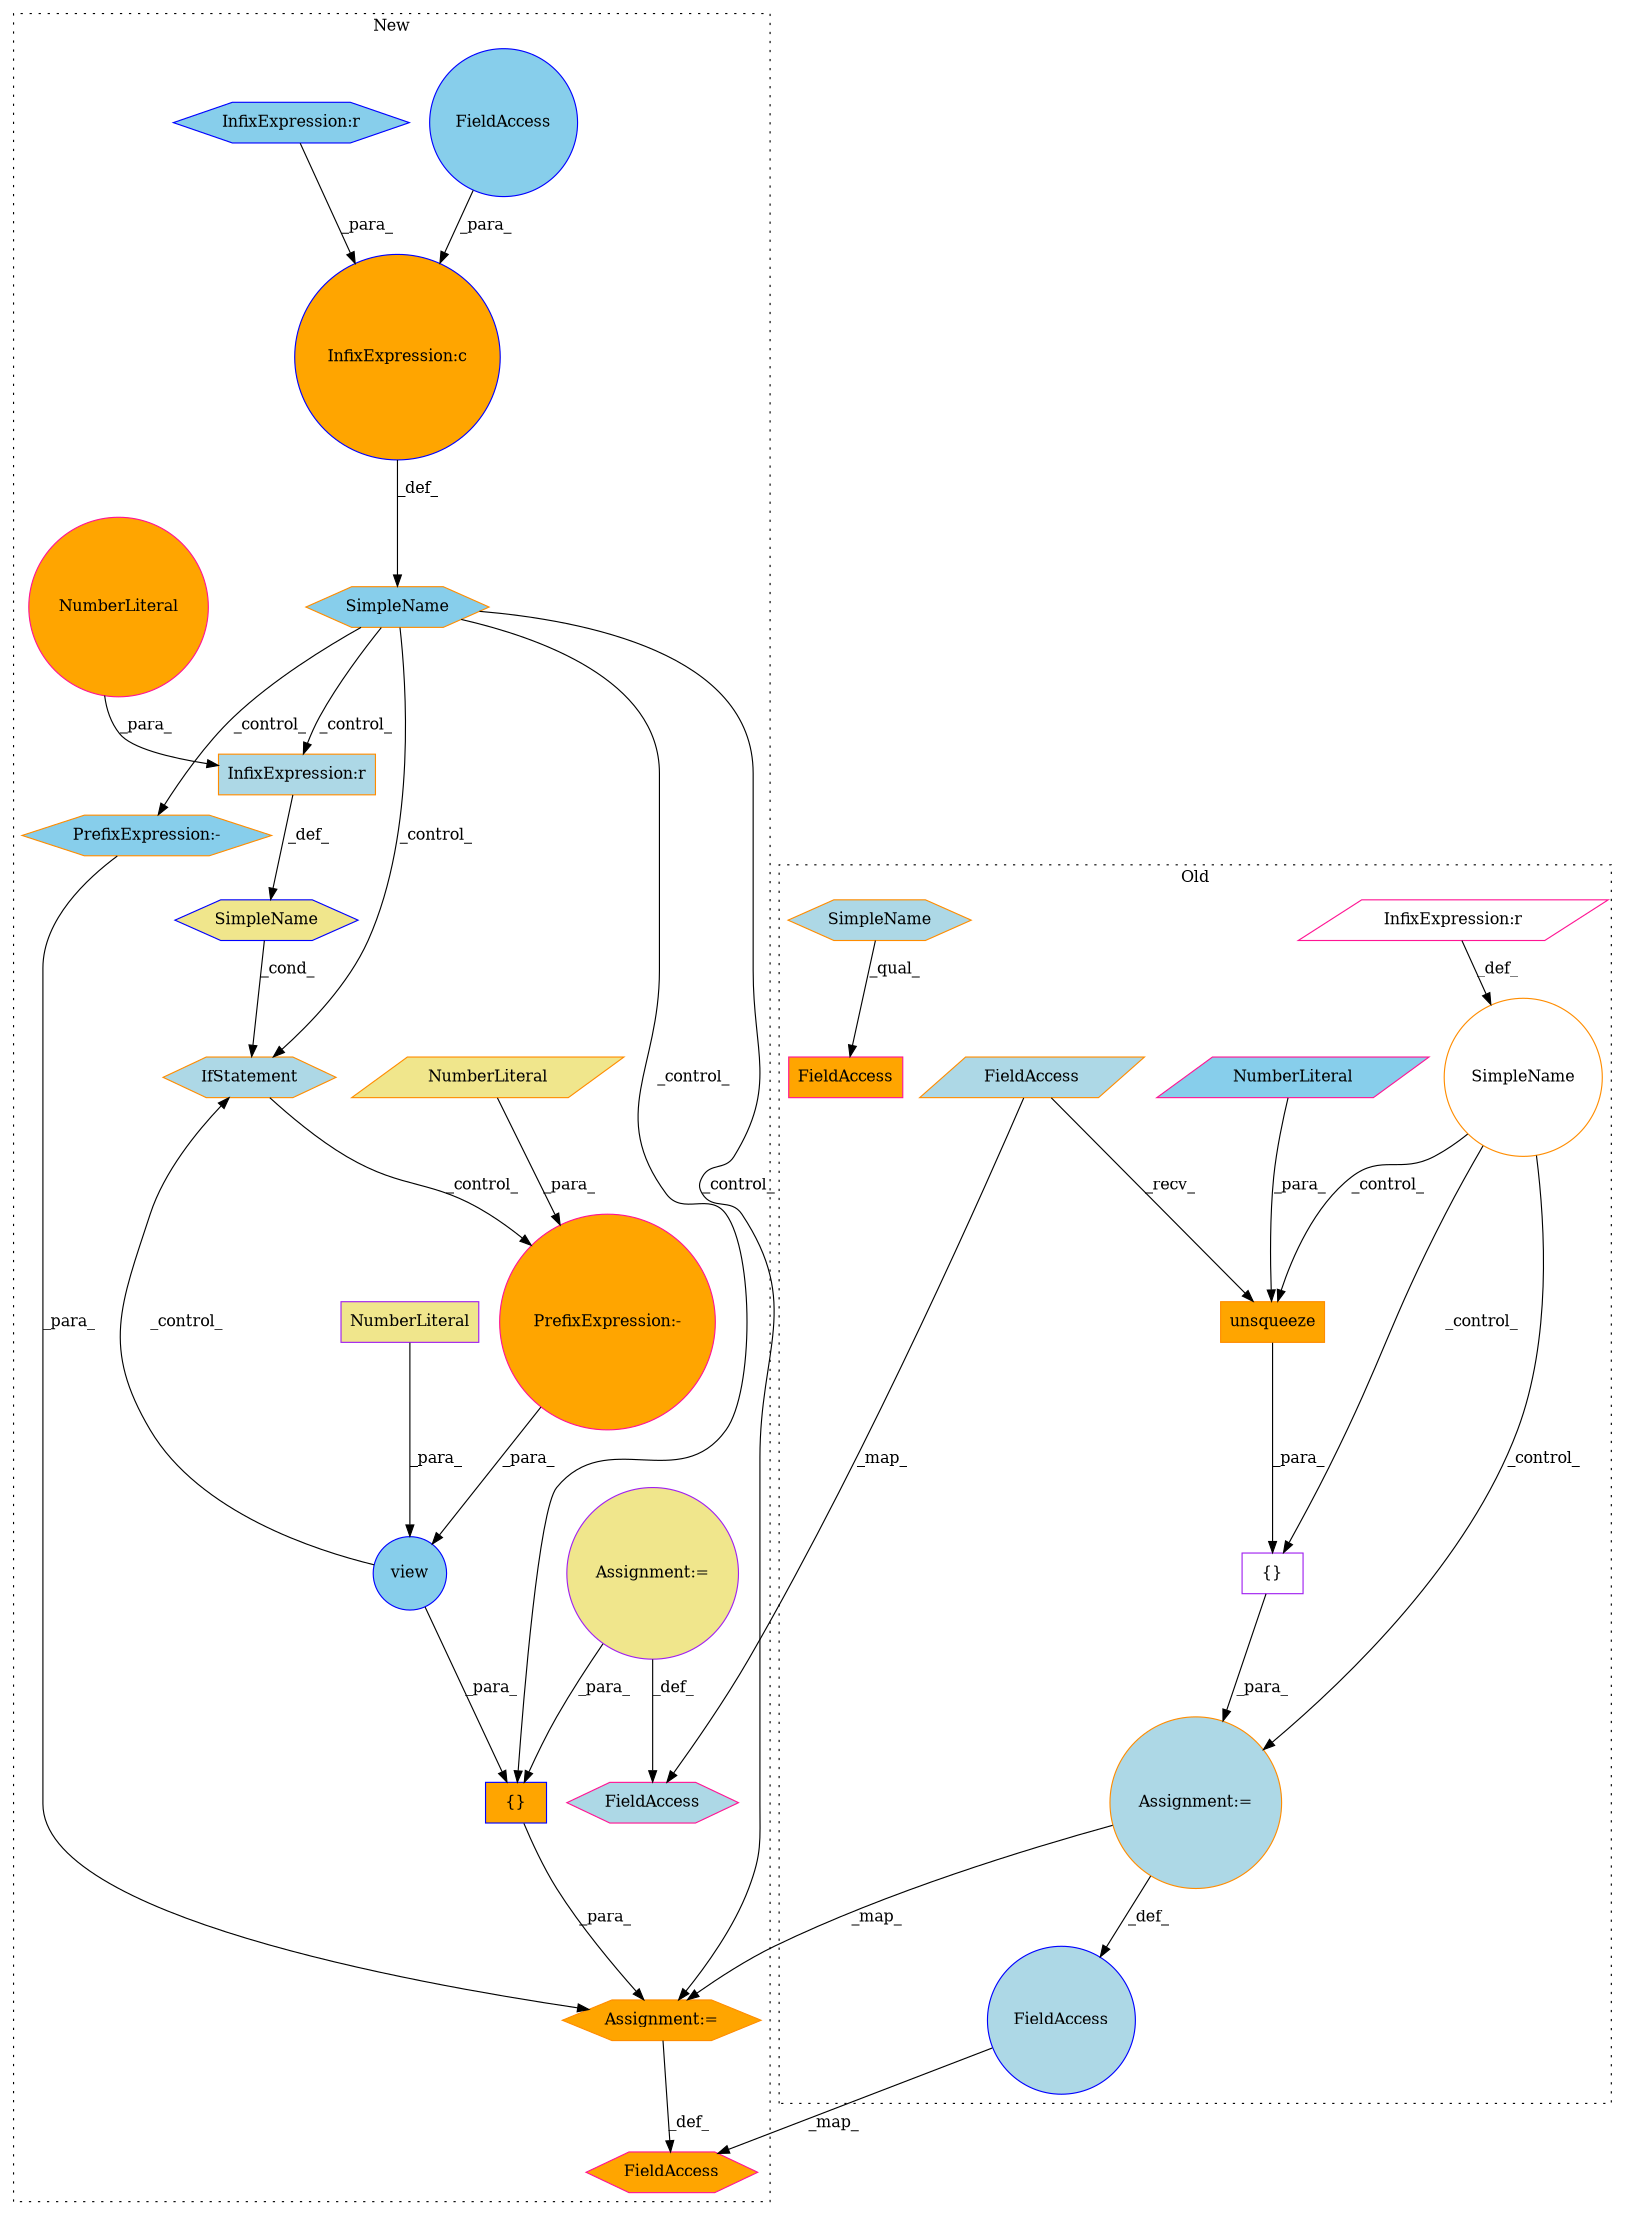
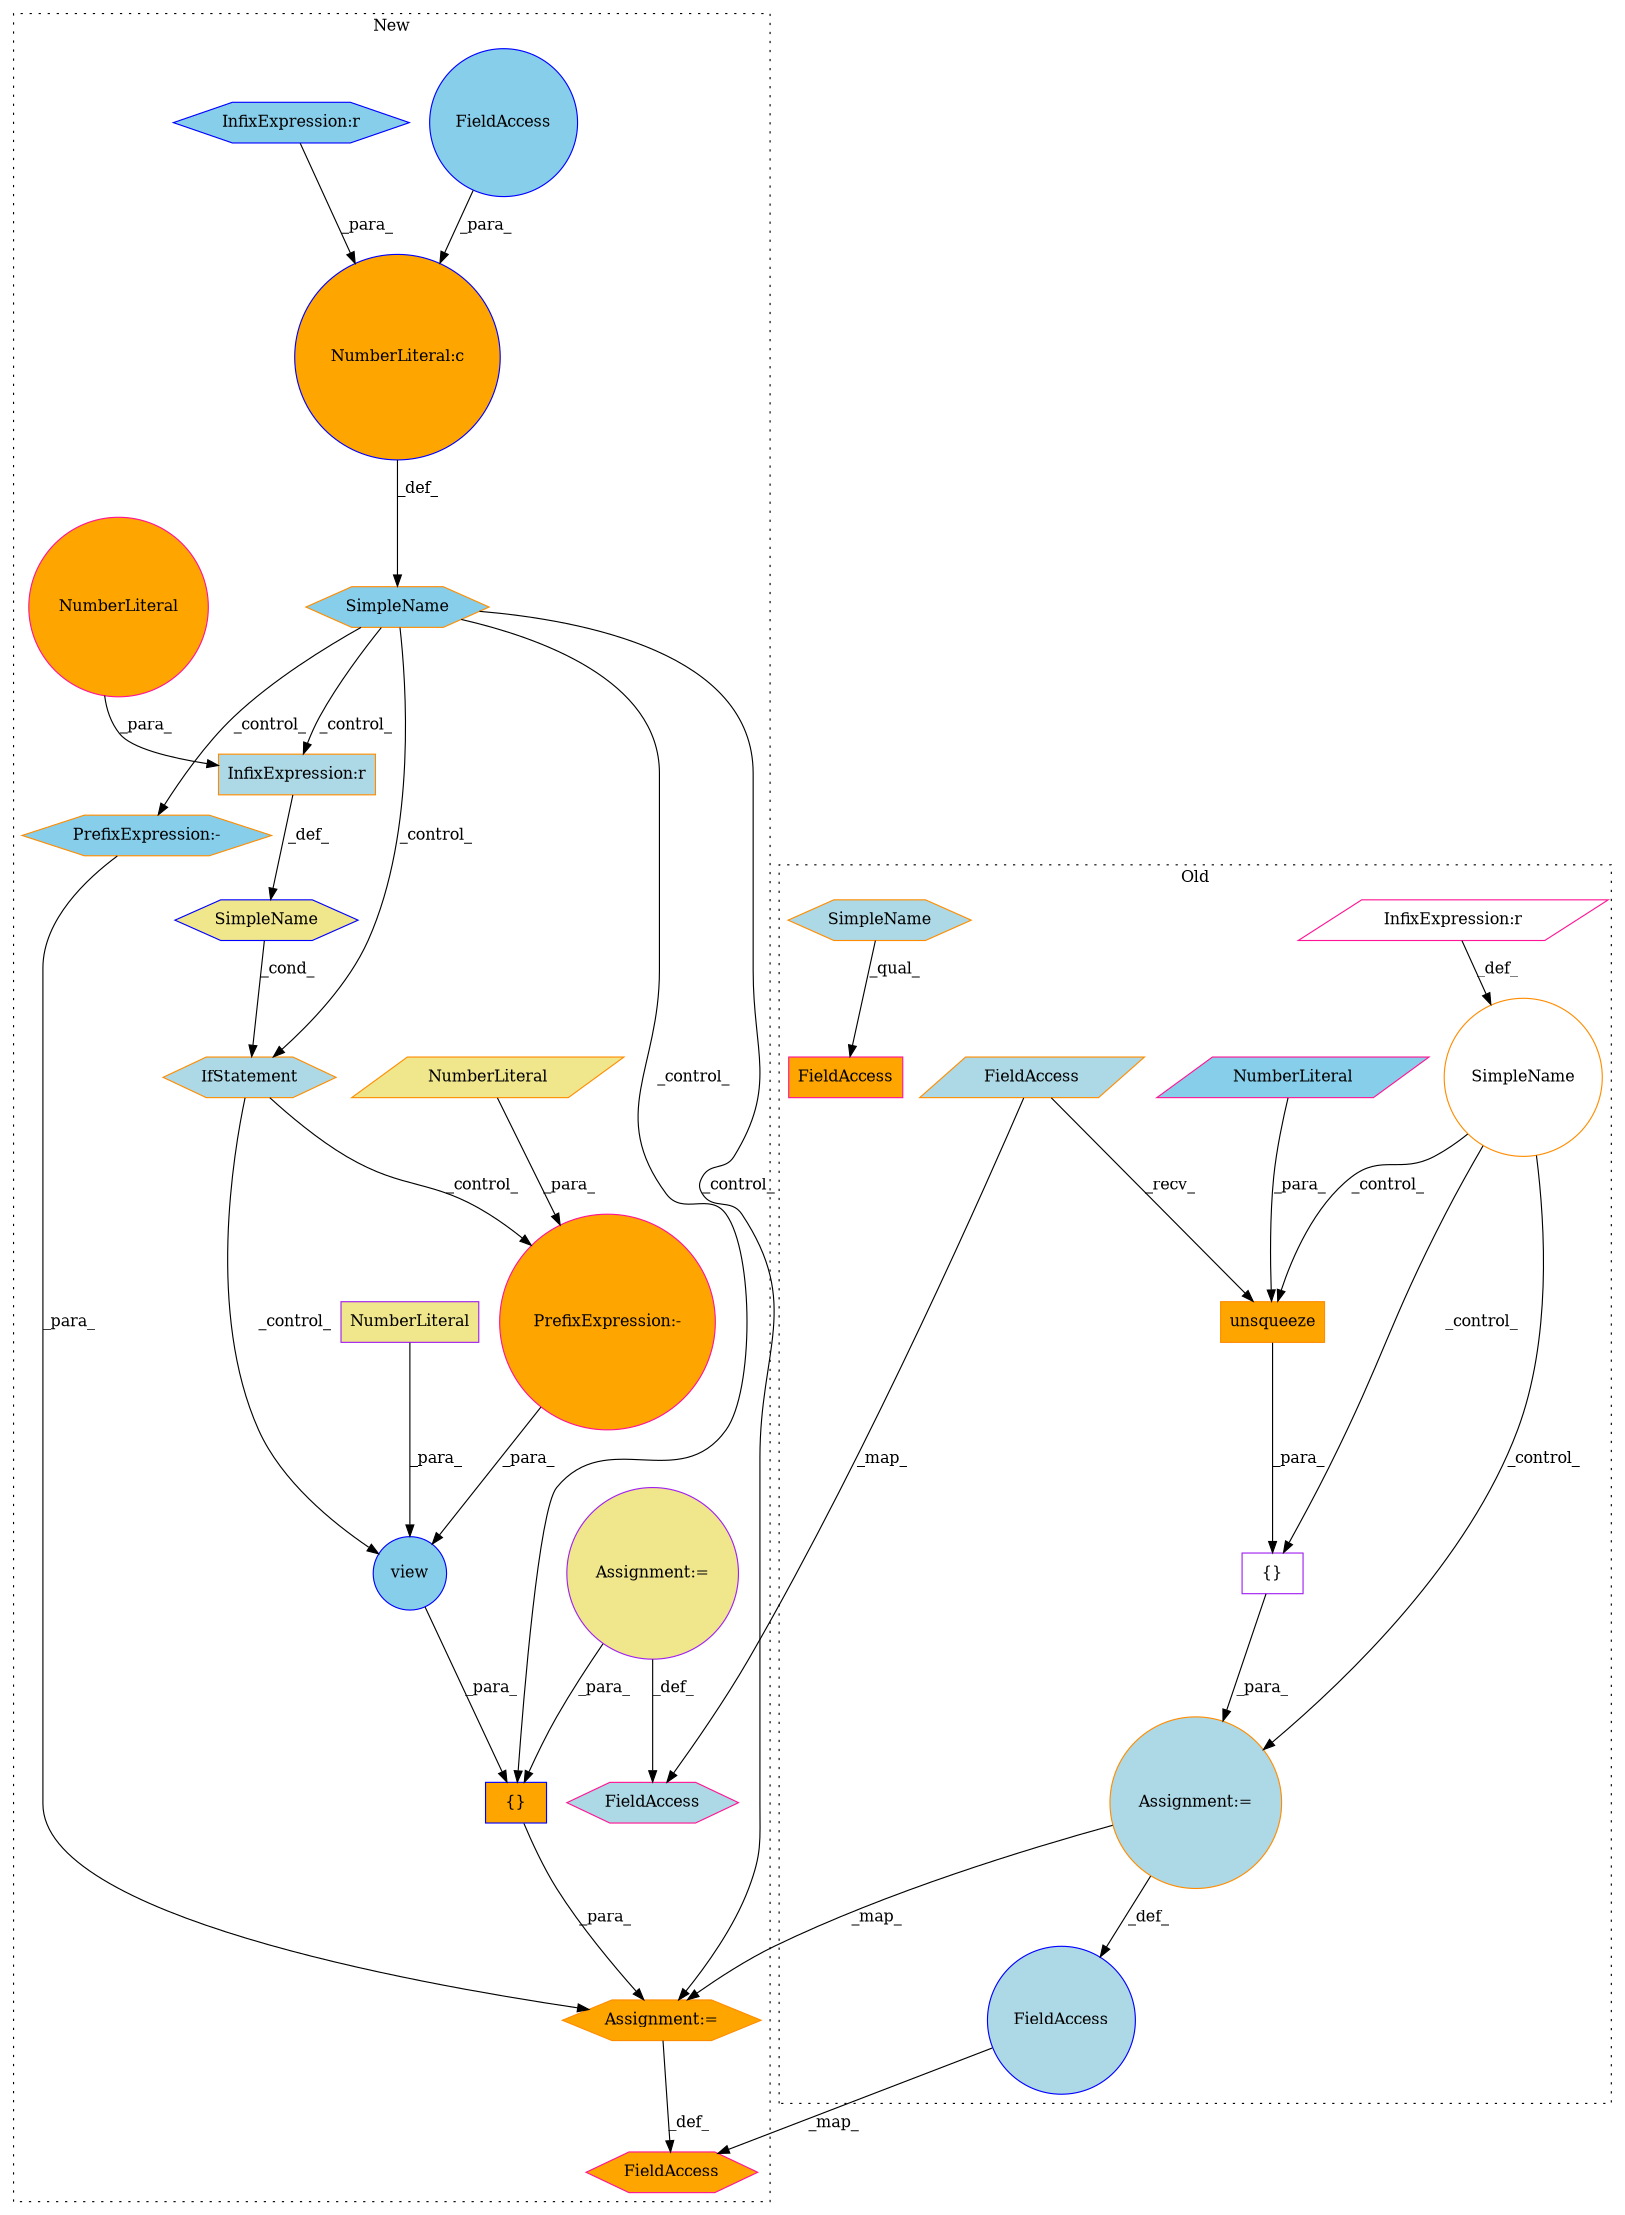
(397, 357) -> (397, 357)
(131, 1390) -> (235, 1346)
